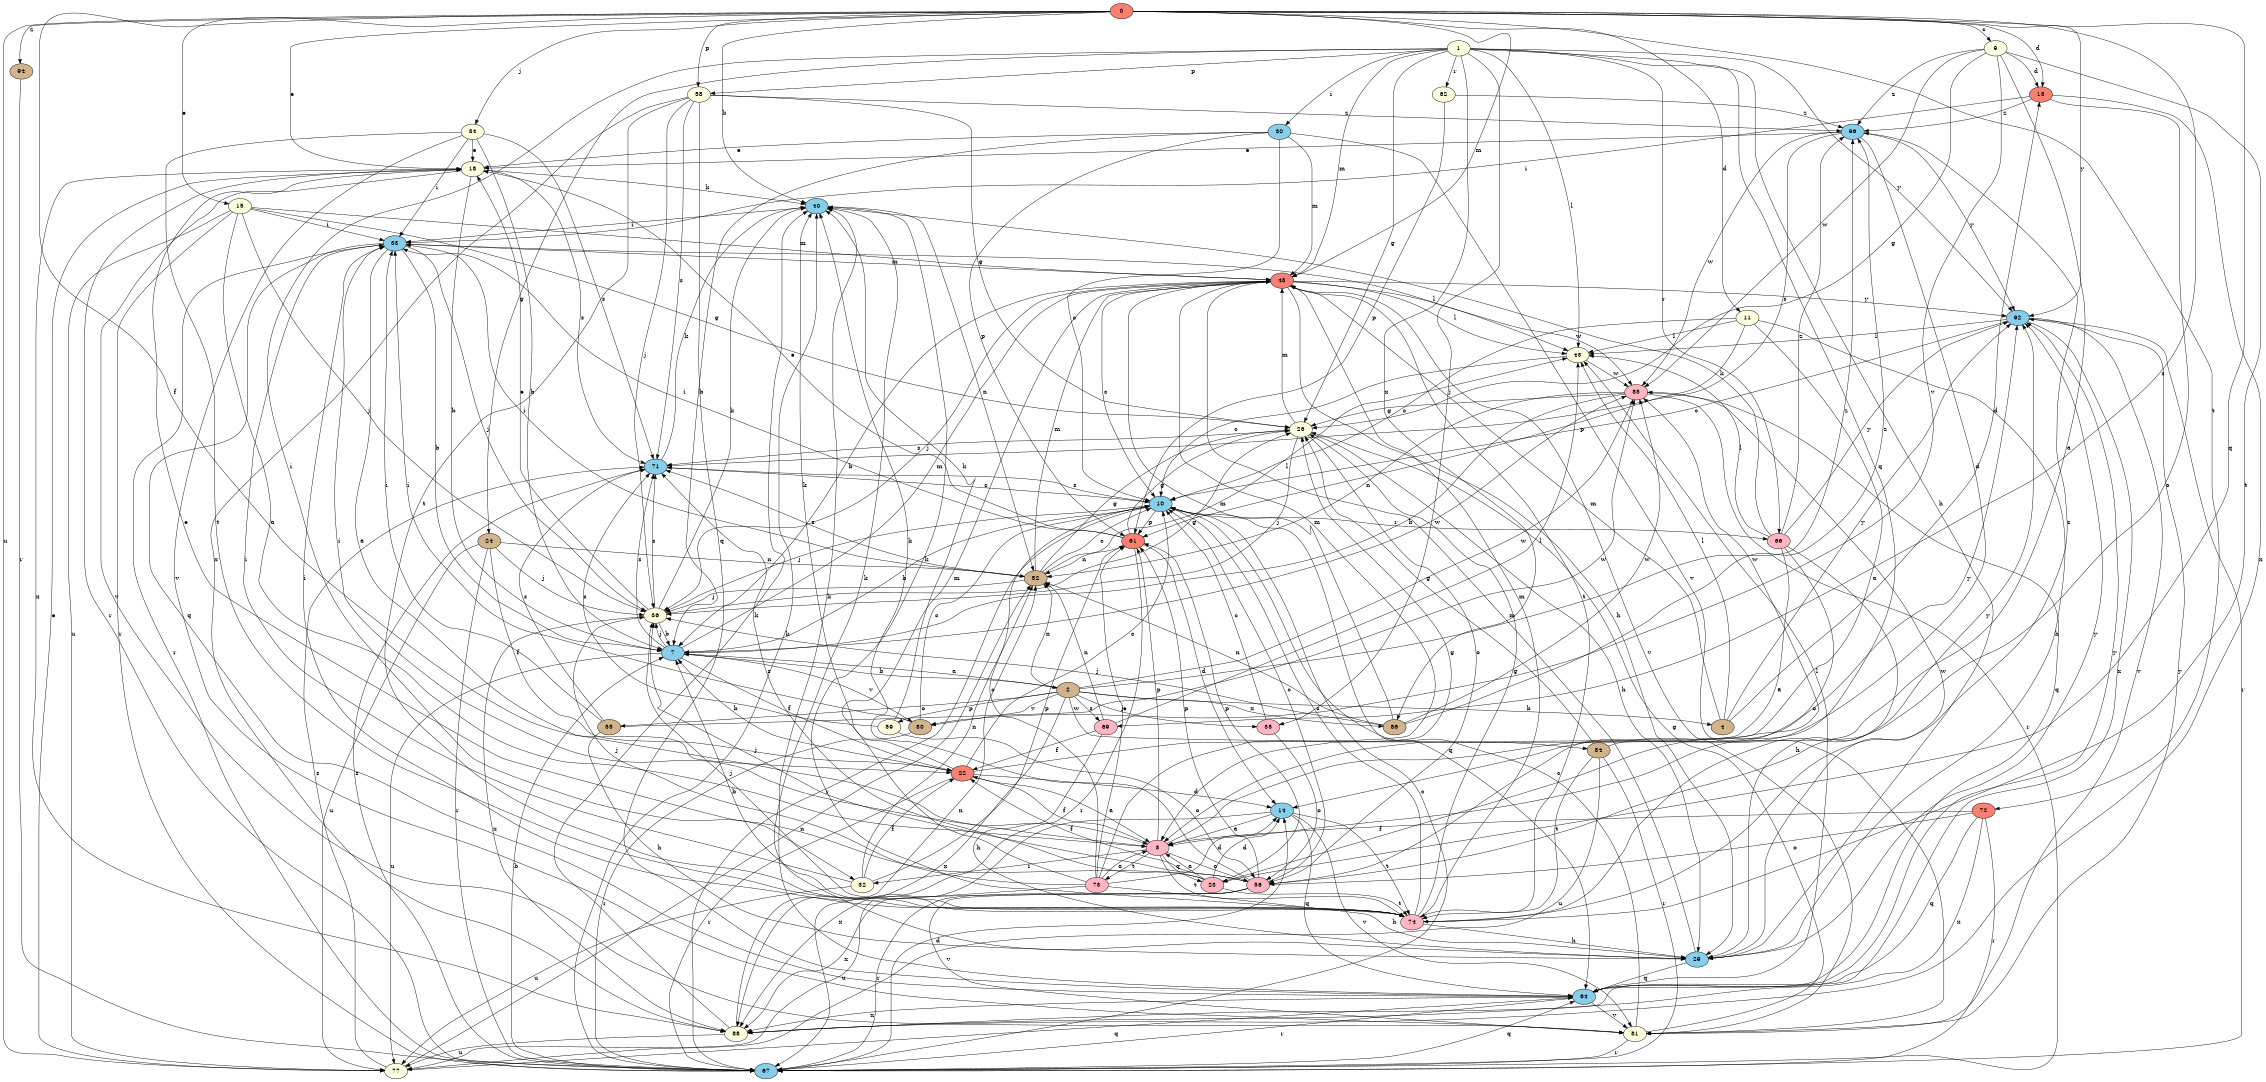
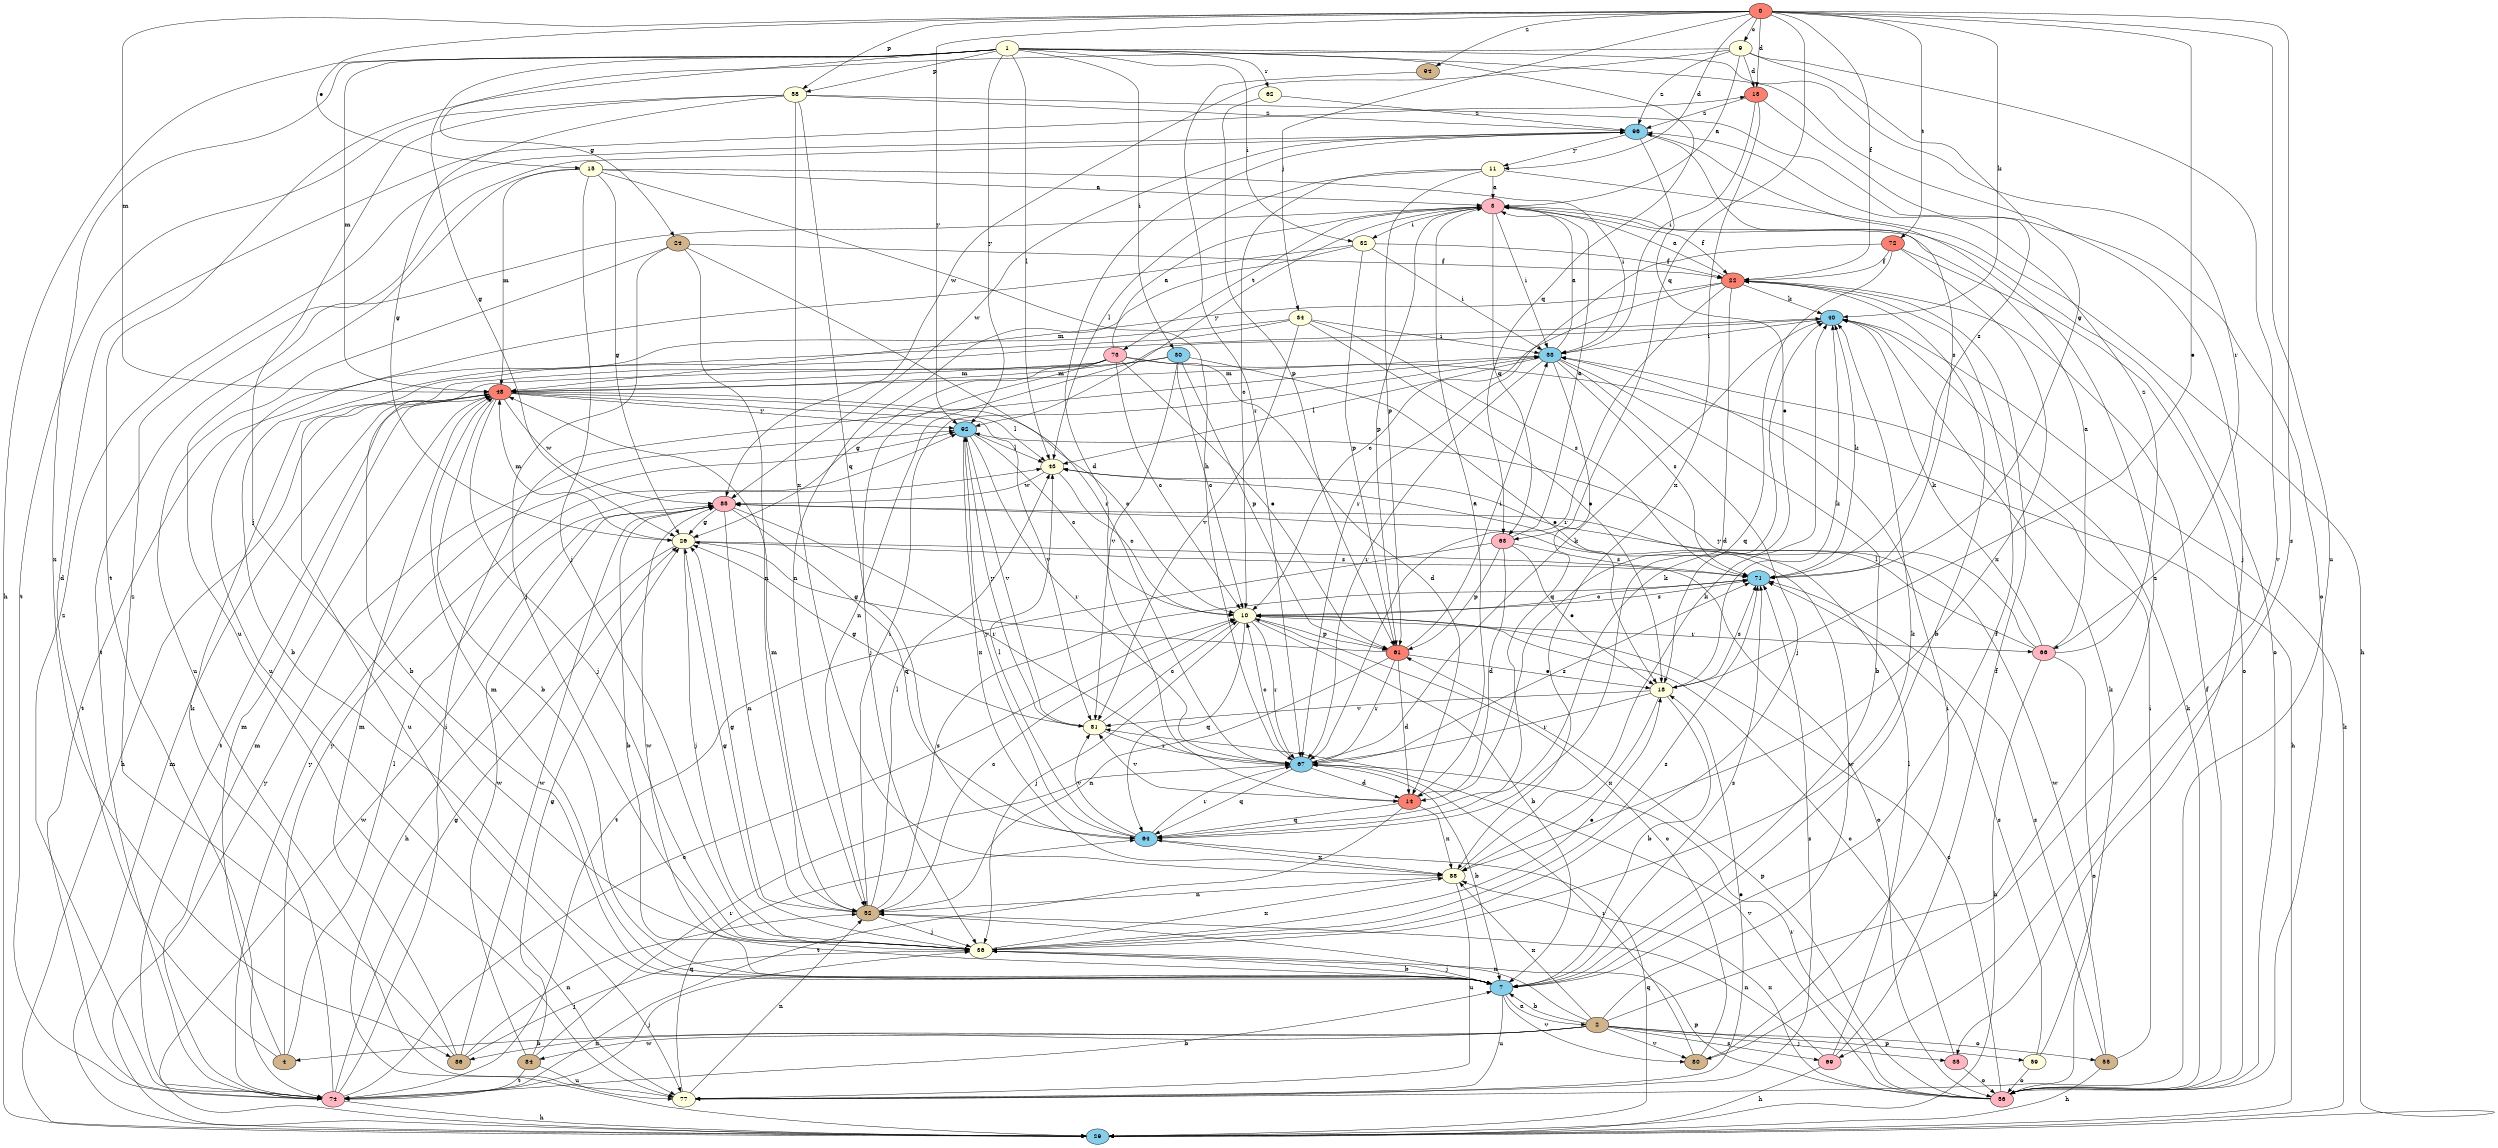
(1955, 202) -> (1567, 150)
(1753, 306) -> (2079, 290)
none -> (1663, 463)
(1161, 504) -> (1245, 616)
(120, 634) -> (1207, 467)
(756, 750) -> (1697, 1025)
(1282, 811) -> (1410, 802)
(1572, 820) -> (1823, 276)
(1212, 885) -> (1503, 541)
